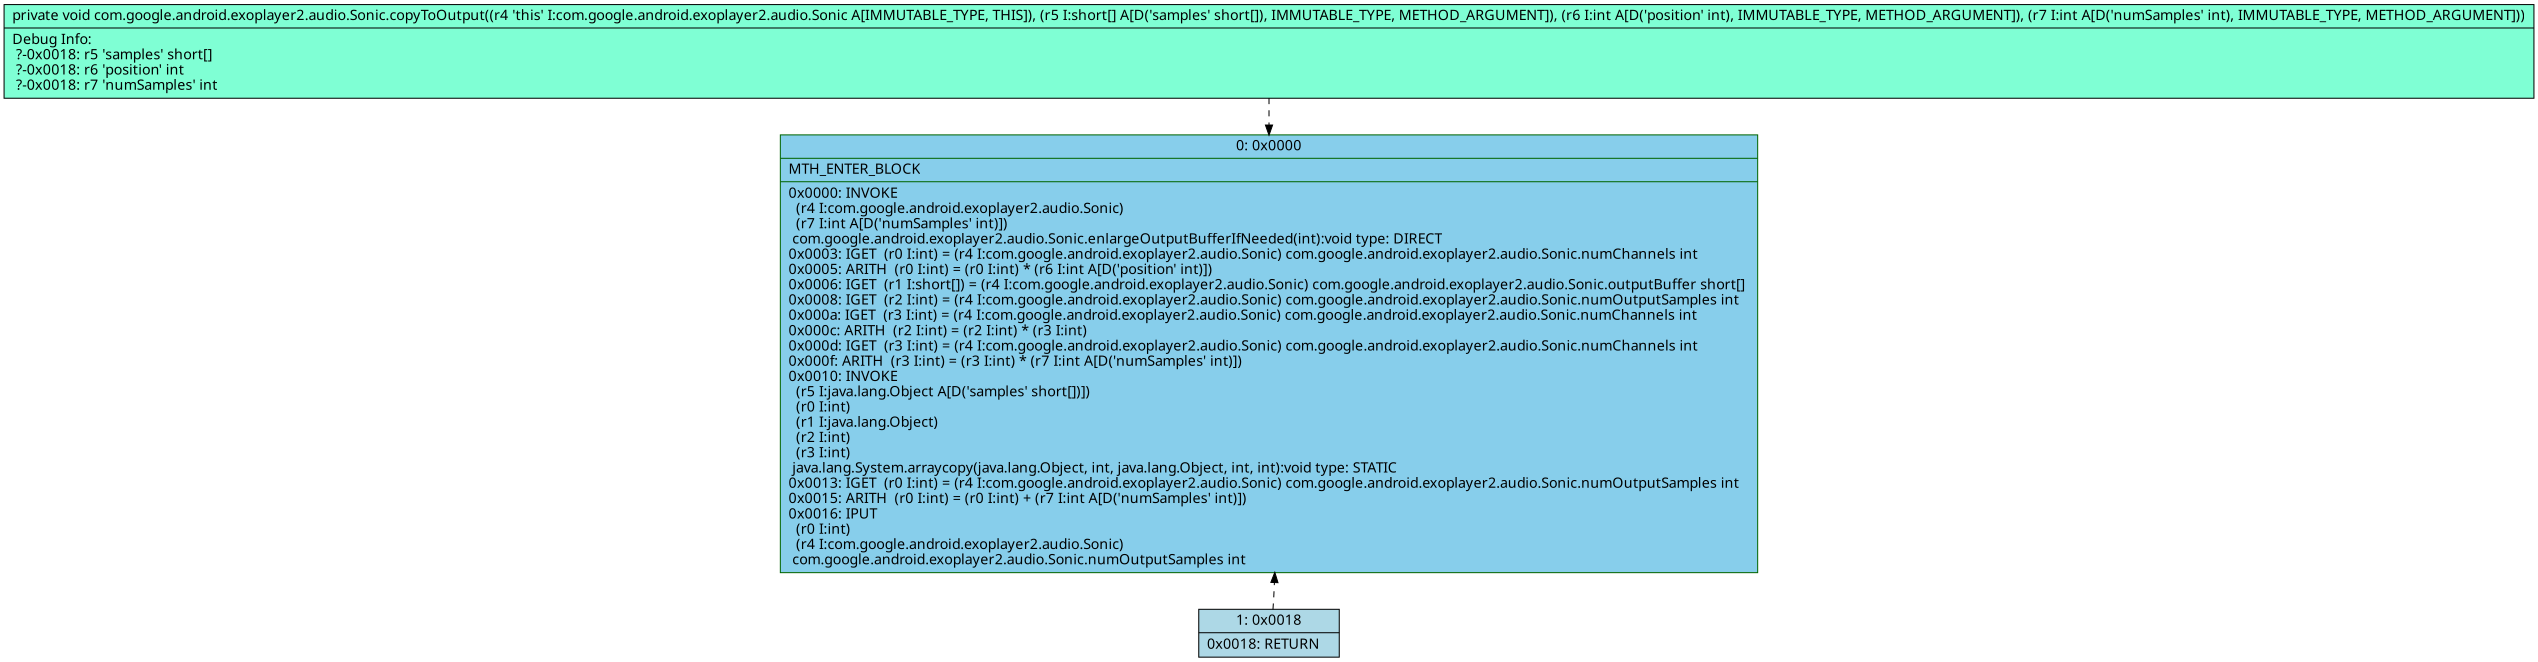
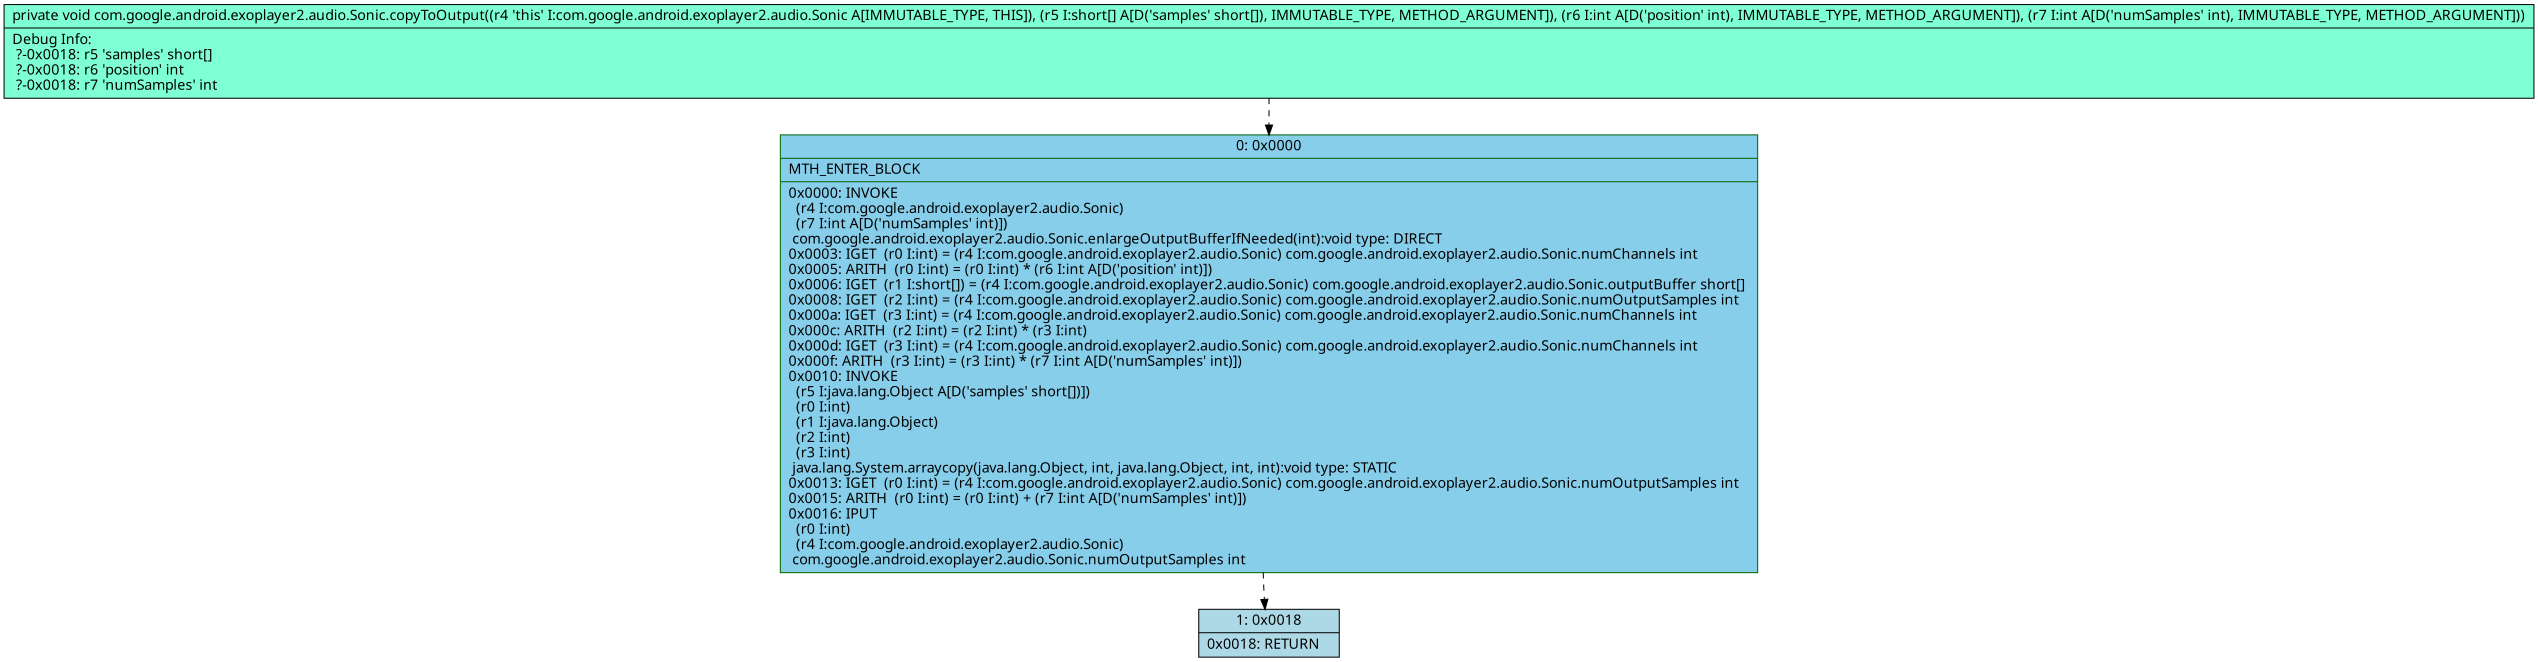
(1274, 596) -> (1264, 586)
